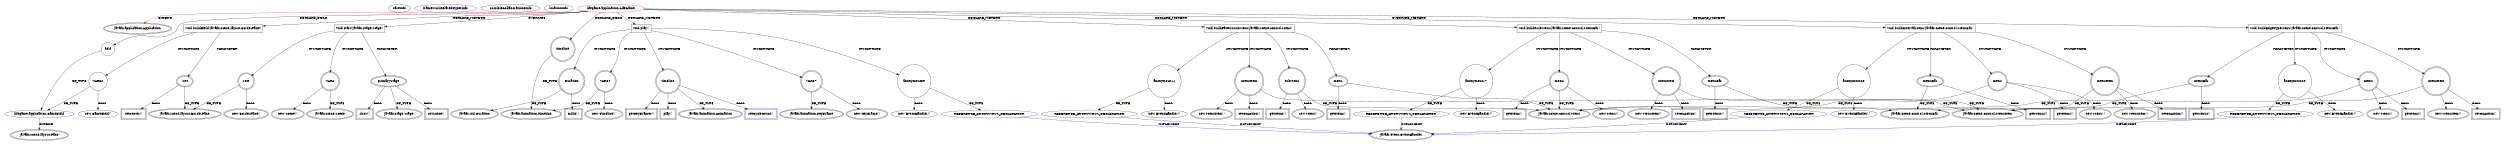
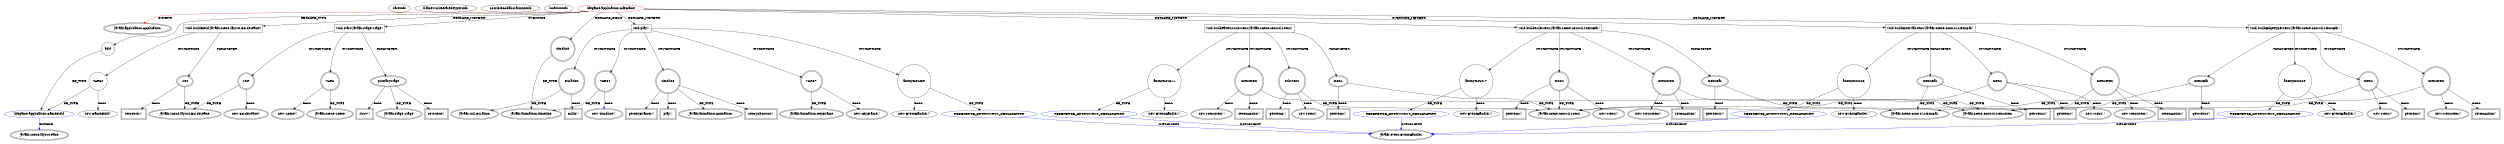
(446, 8) -> (446, 8)
(314, 18) -> (314, 18)
(922, 18) -> none
(761, 114) -> (761, 114)
